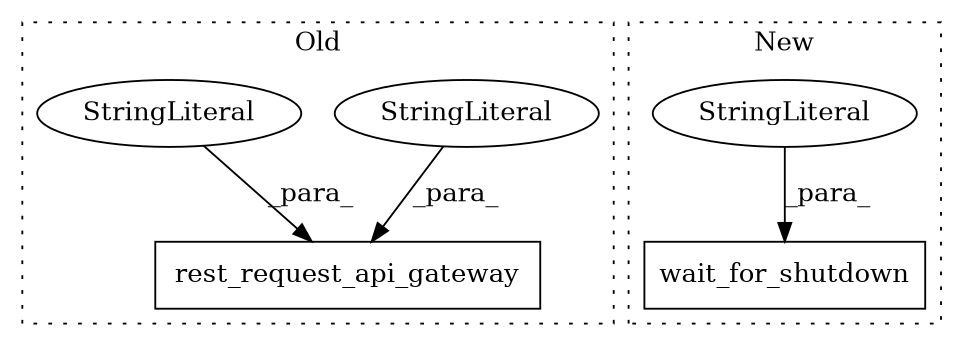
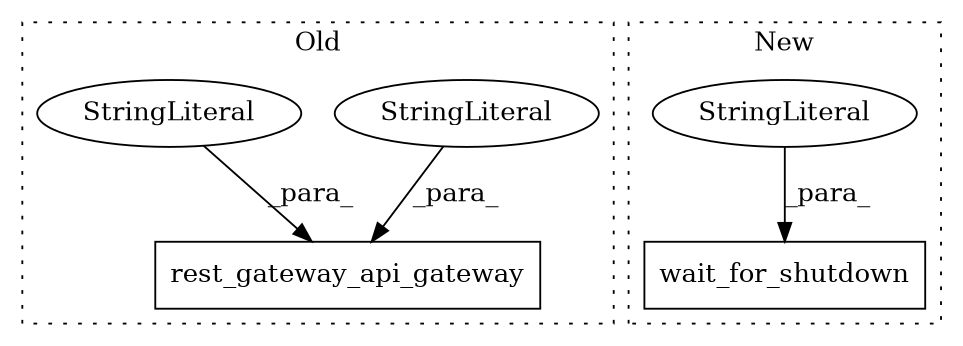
(348, 275) -> (348, 275)
